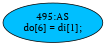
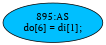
(53, 23) -> (53, 23)
